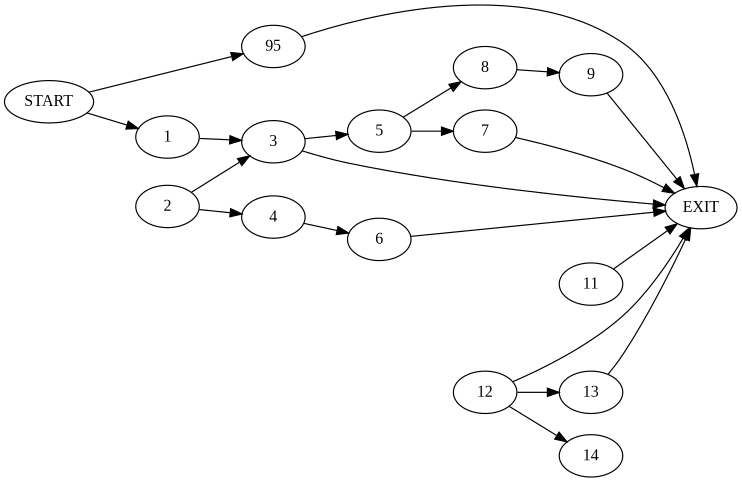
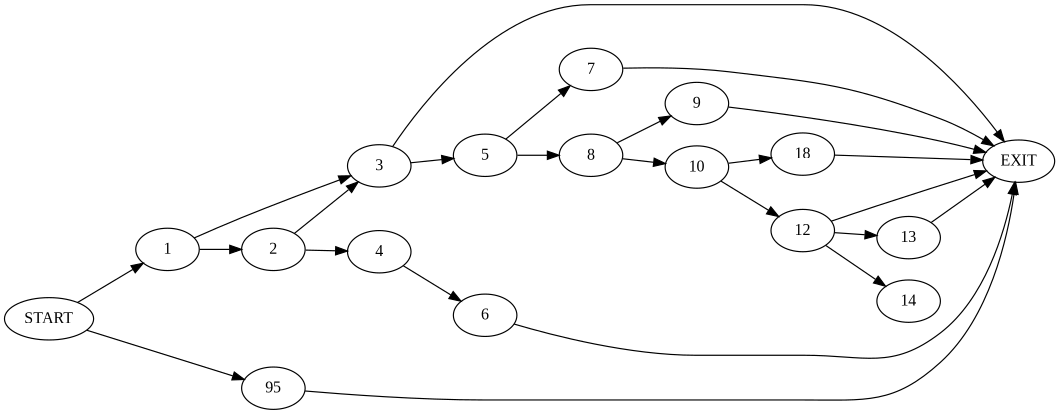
none -> (697, 167)
none -> (215, 249)
(591, 284) -> (803, 154)
